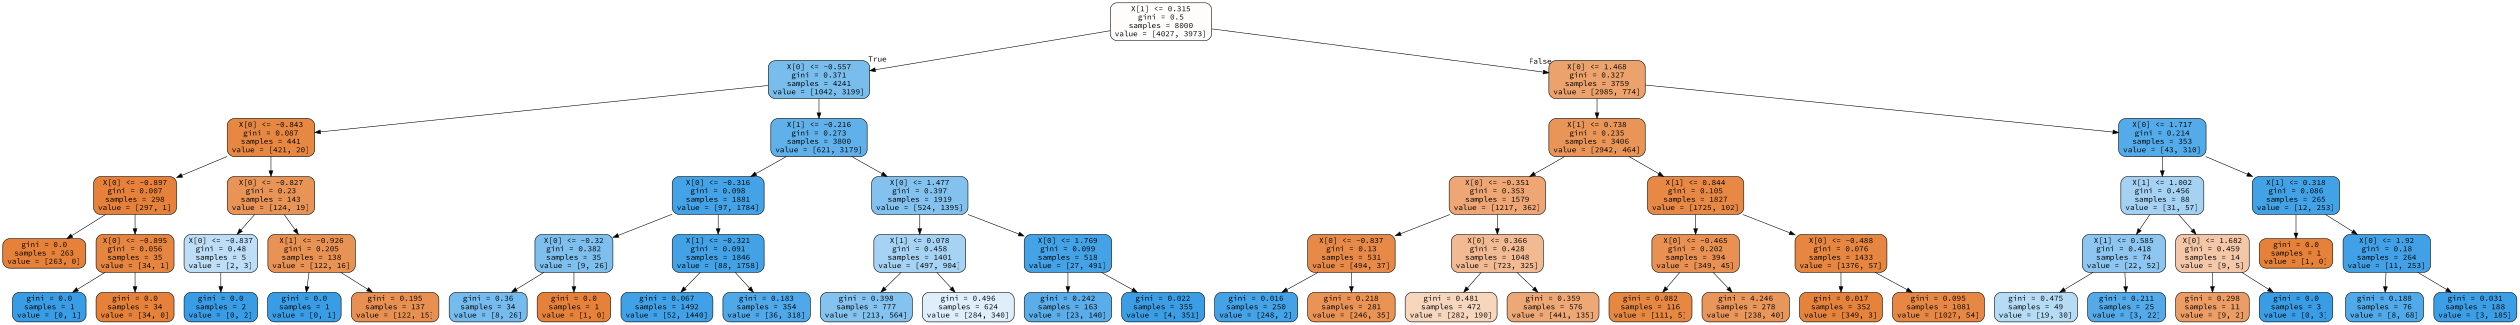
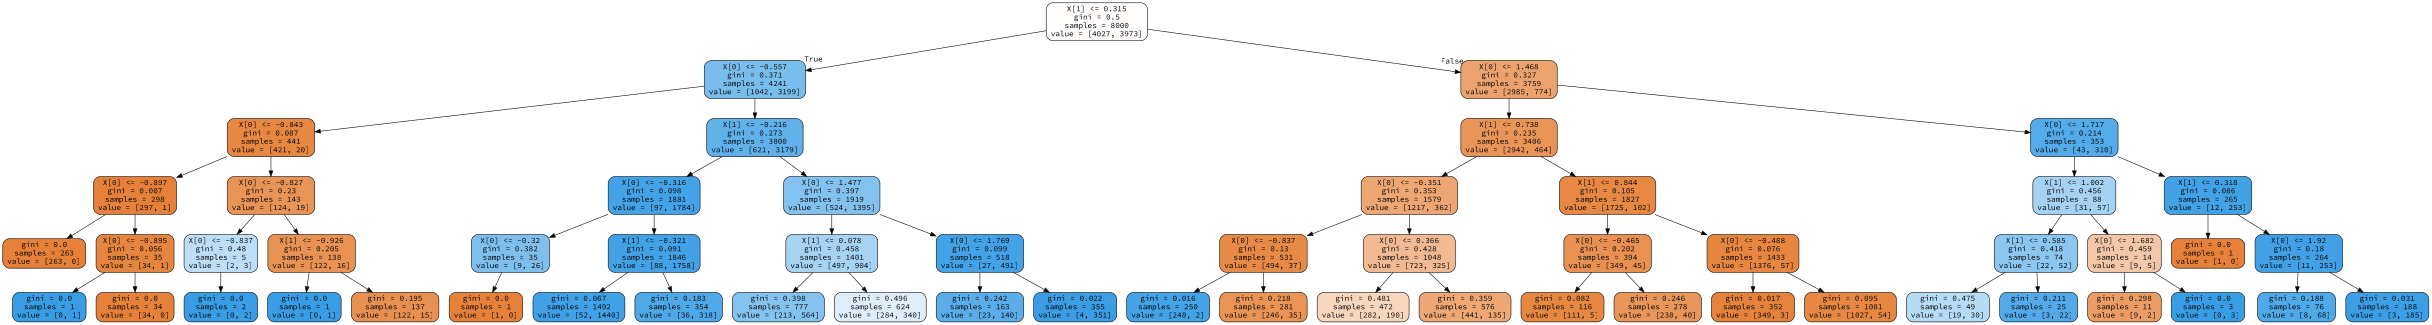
(488, 307) -> none
(1746, 307) -> (1658, 307)
